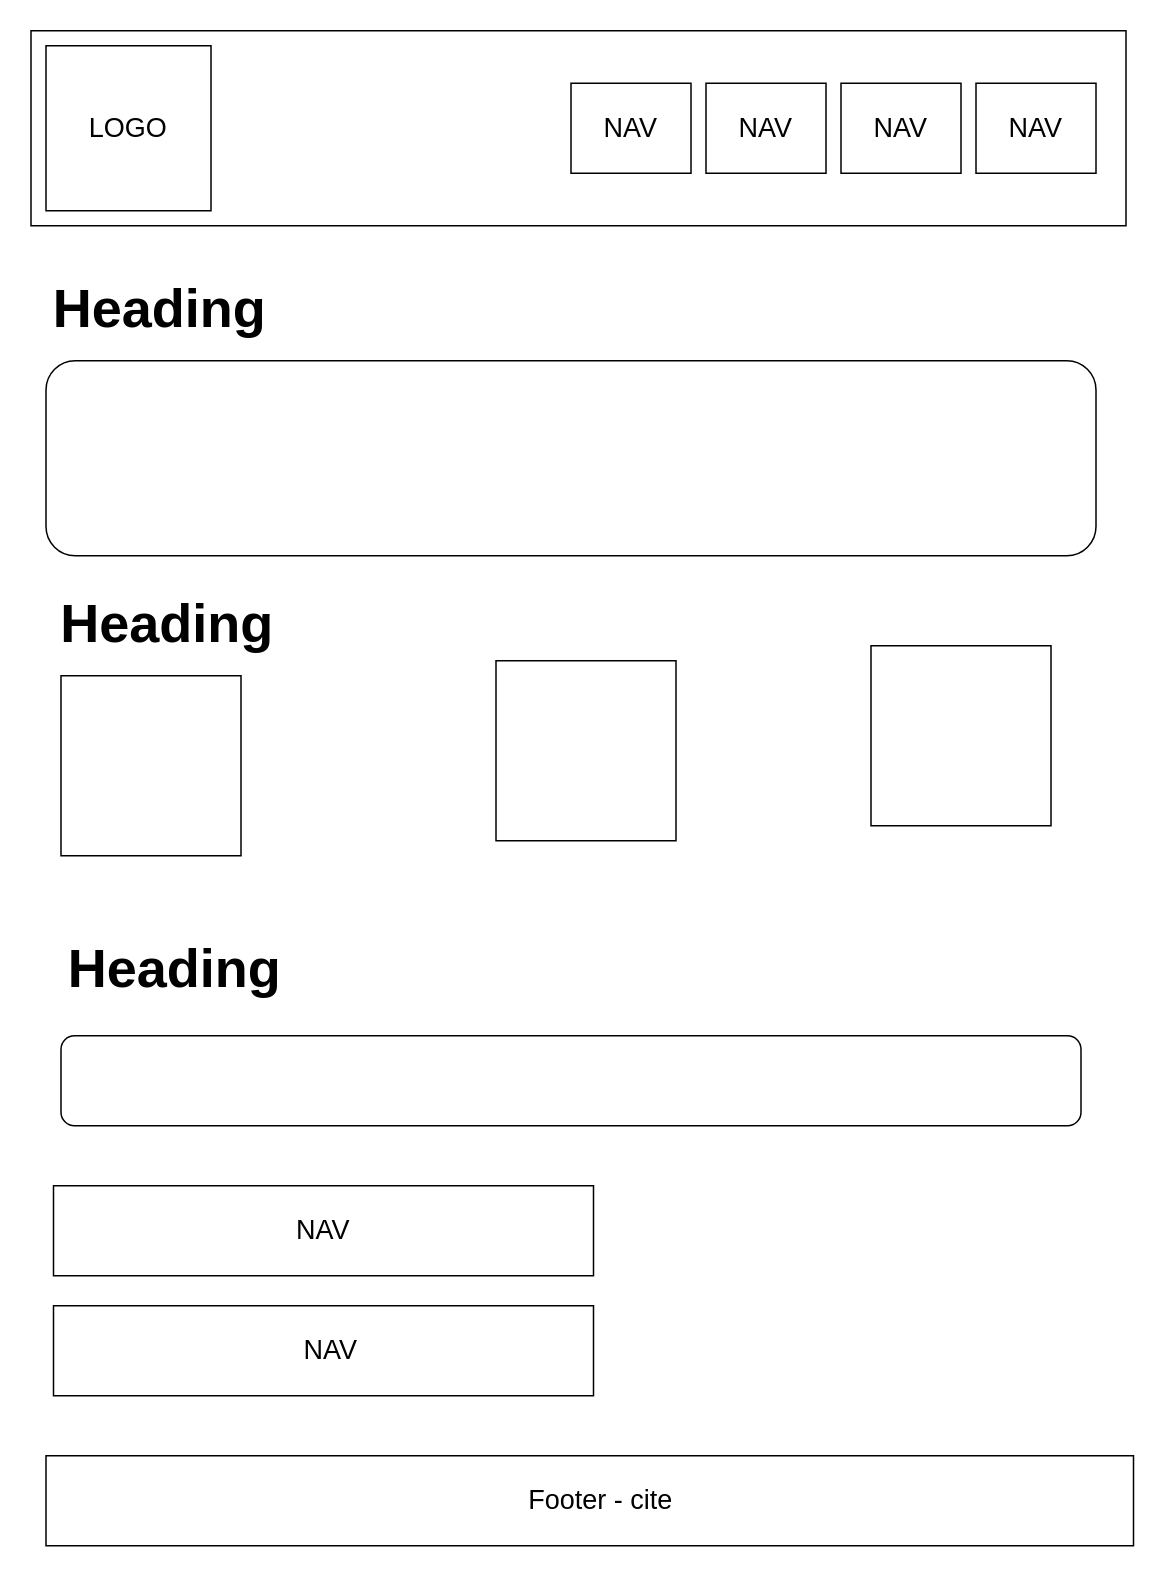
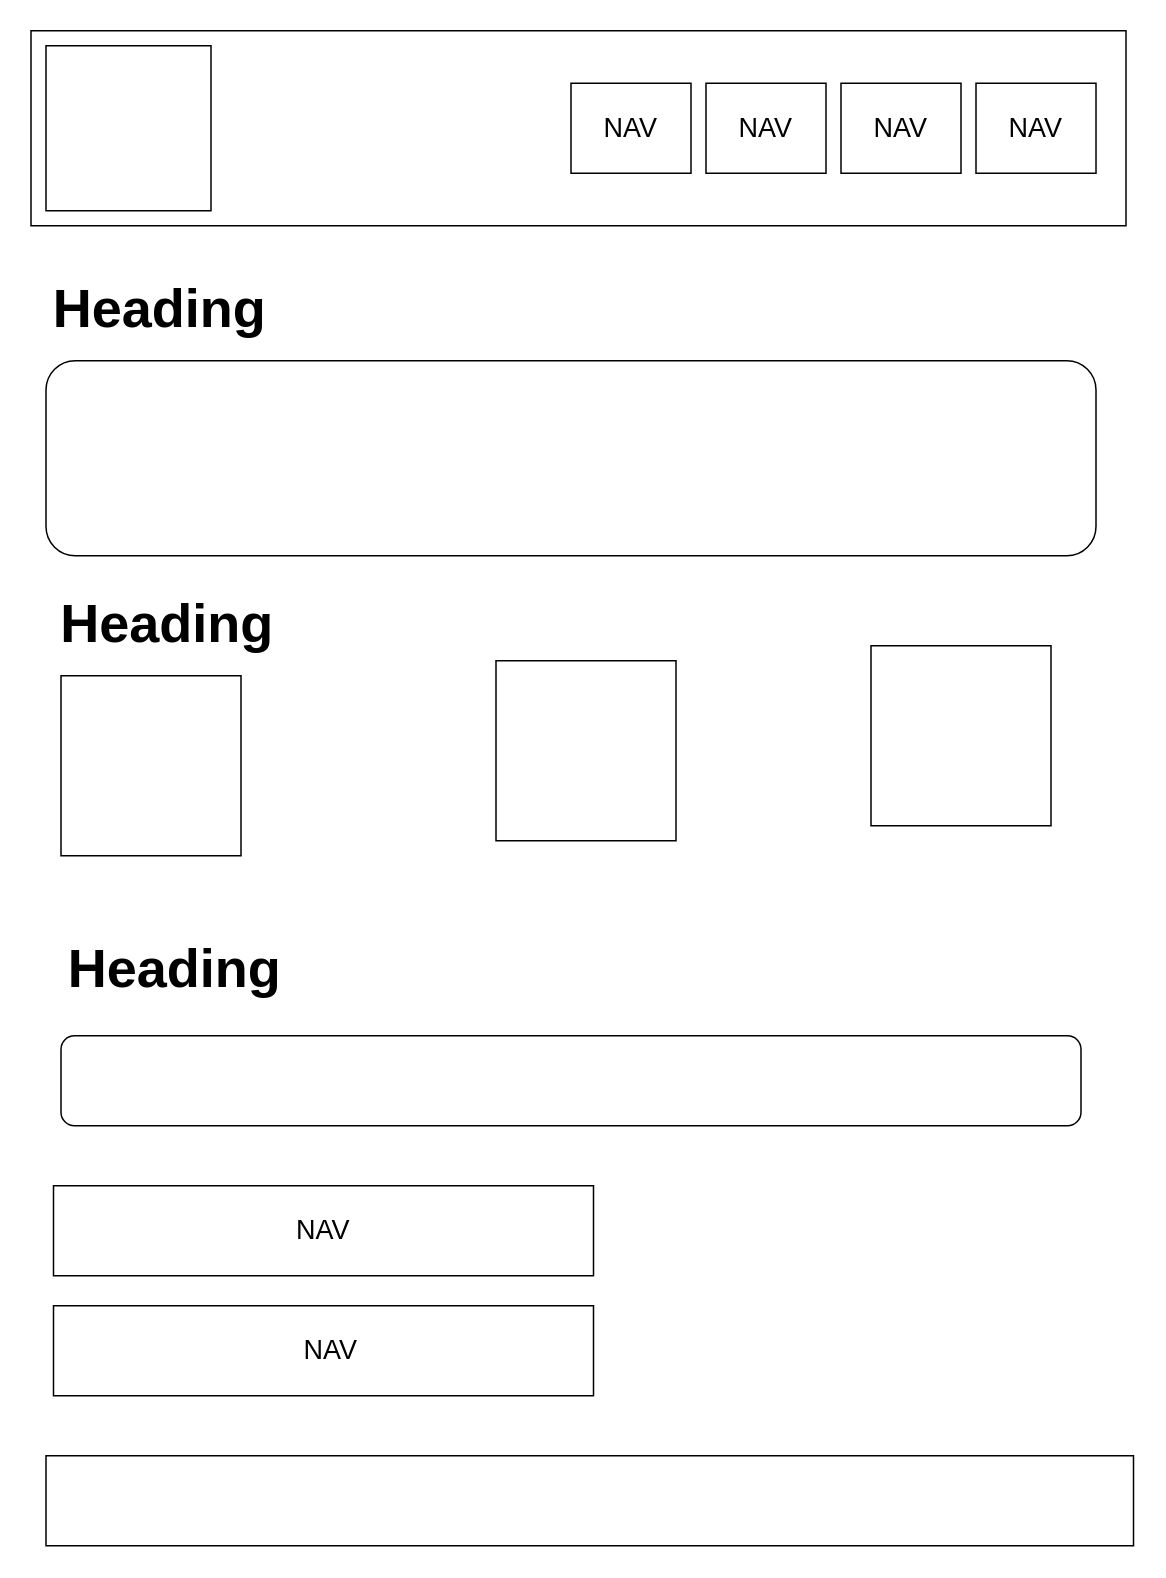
(128, 128) -> none
(601, 1501) -> none
